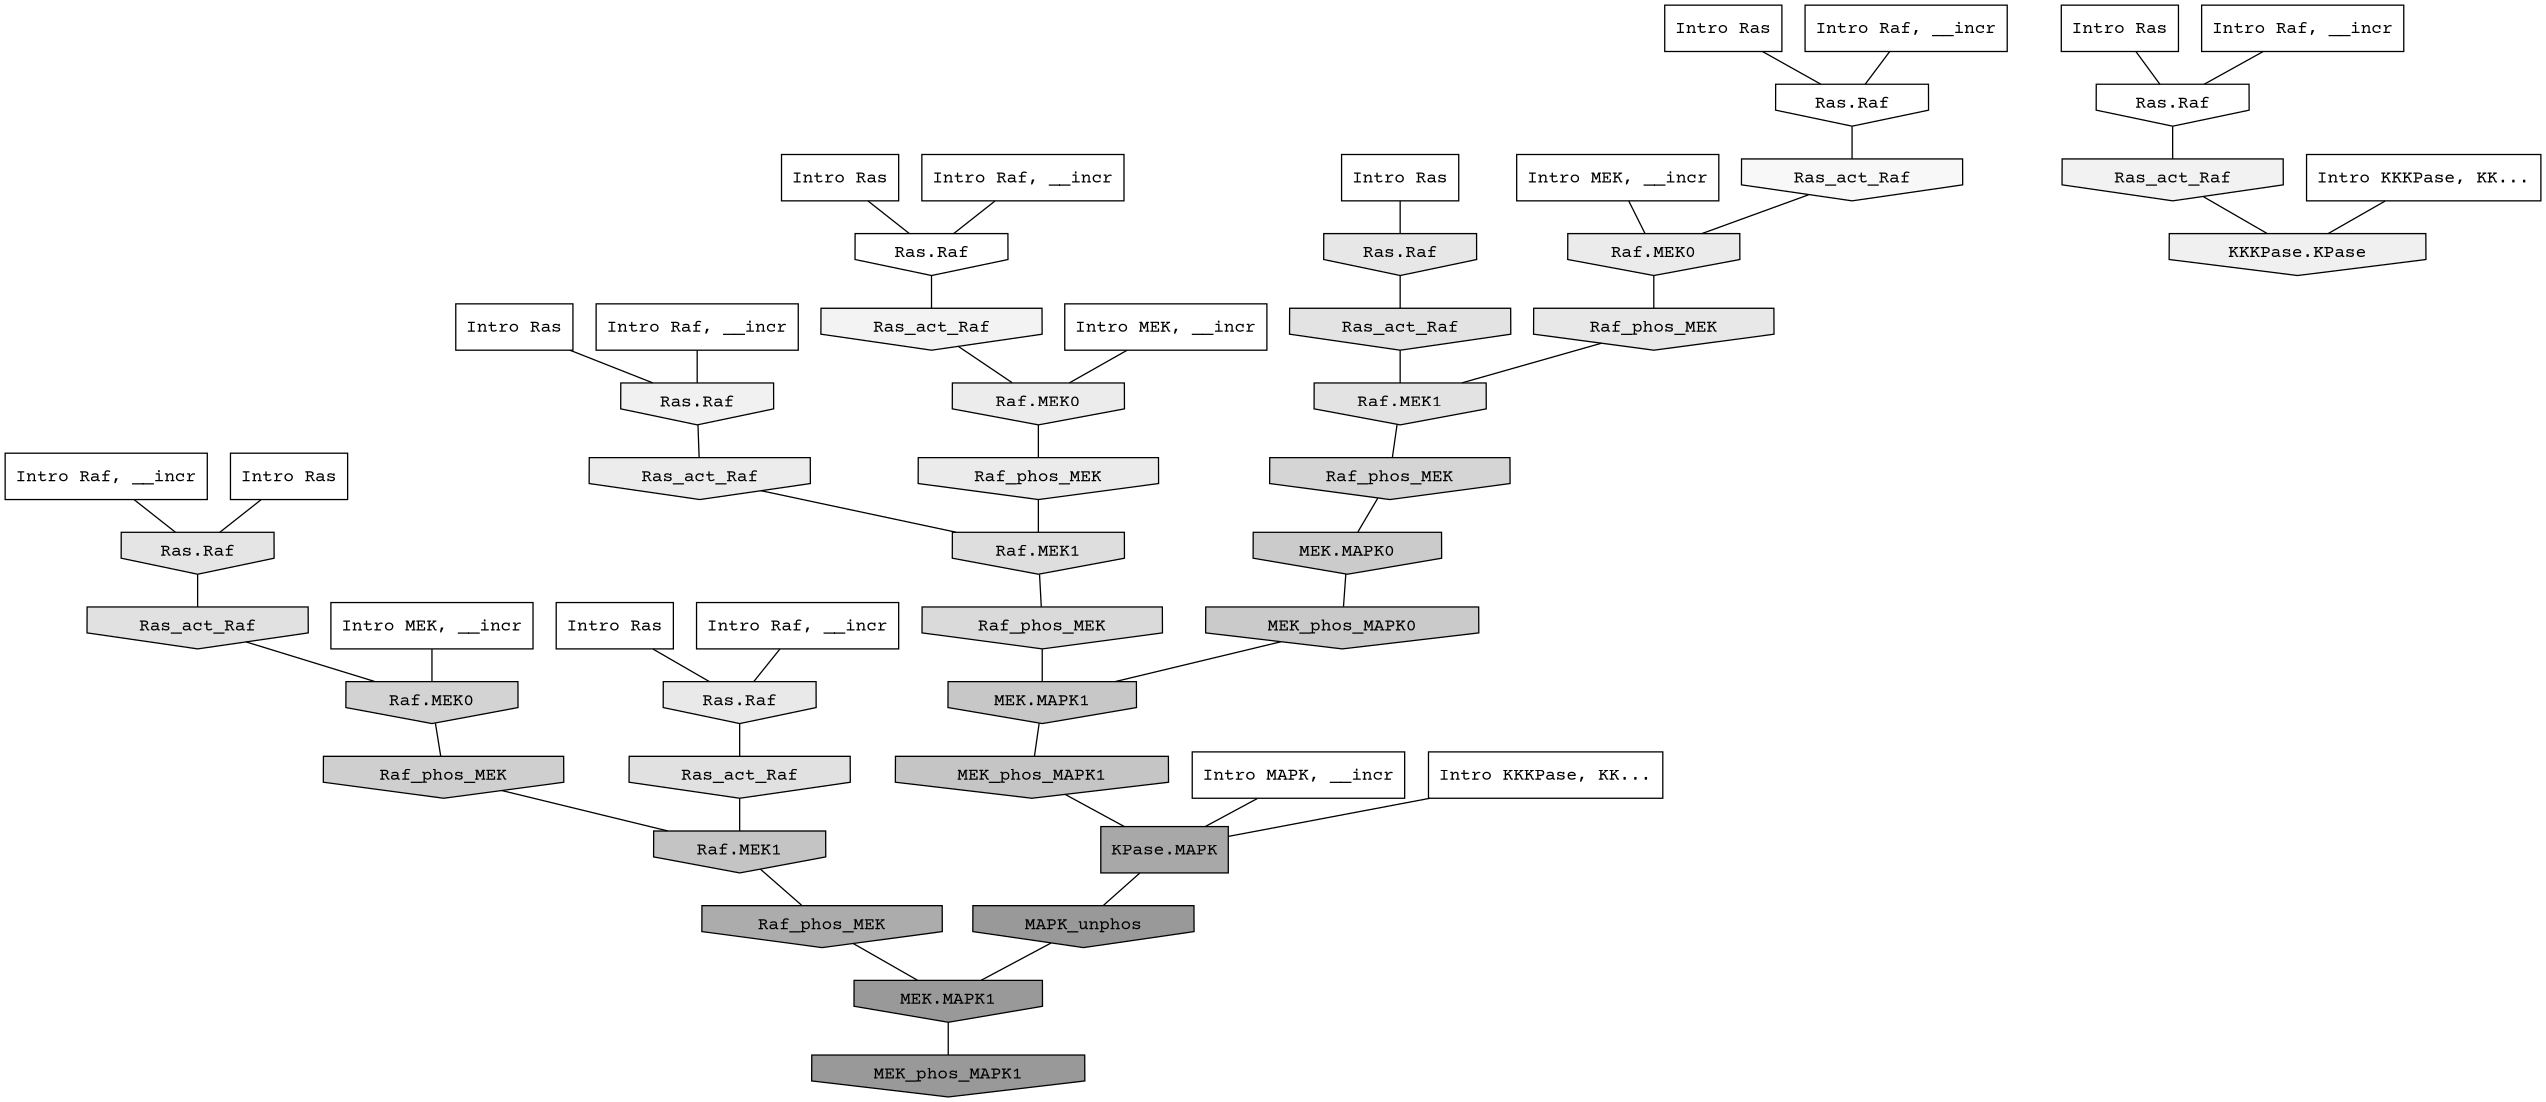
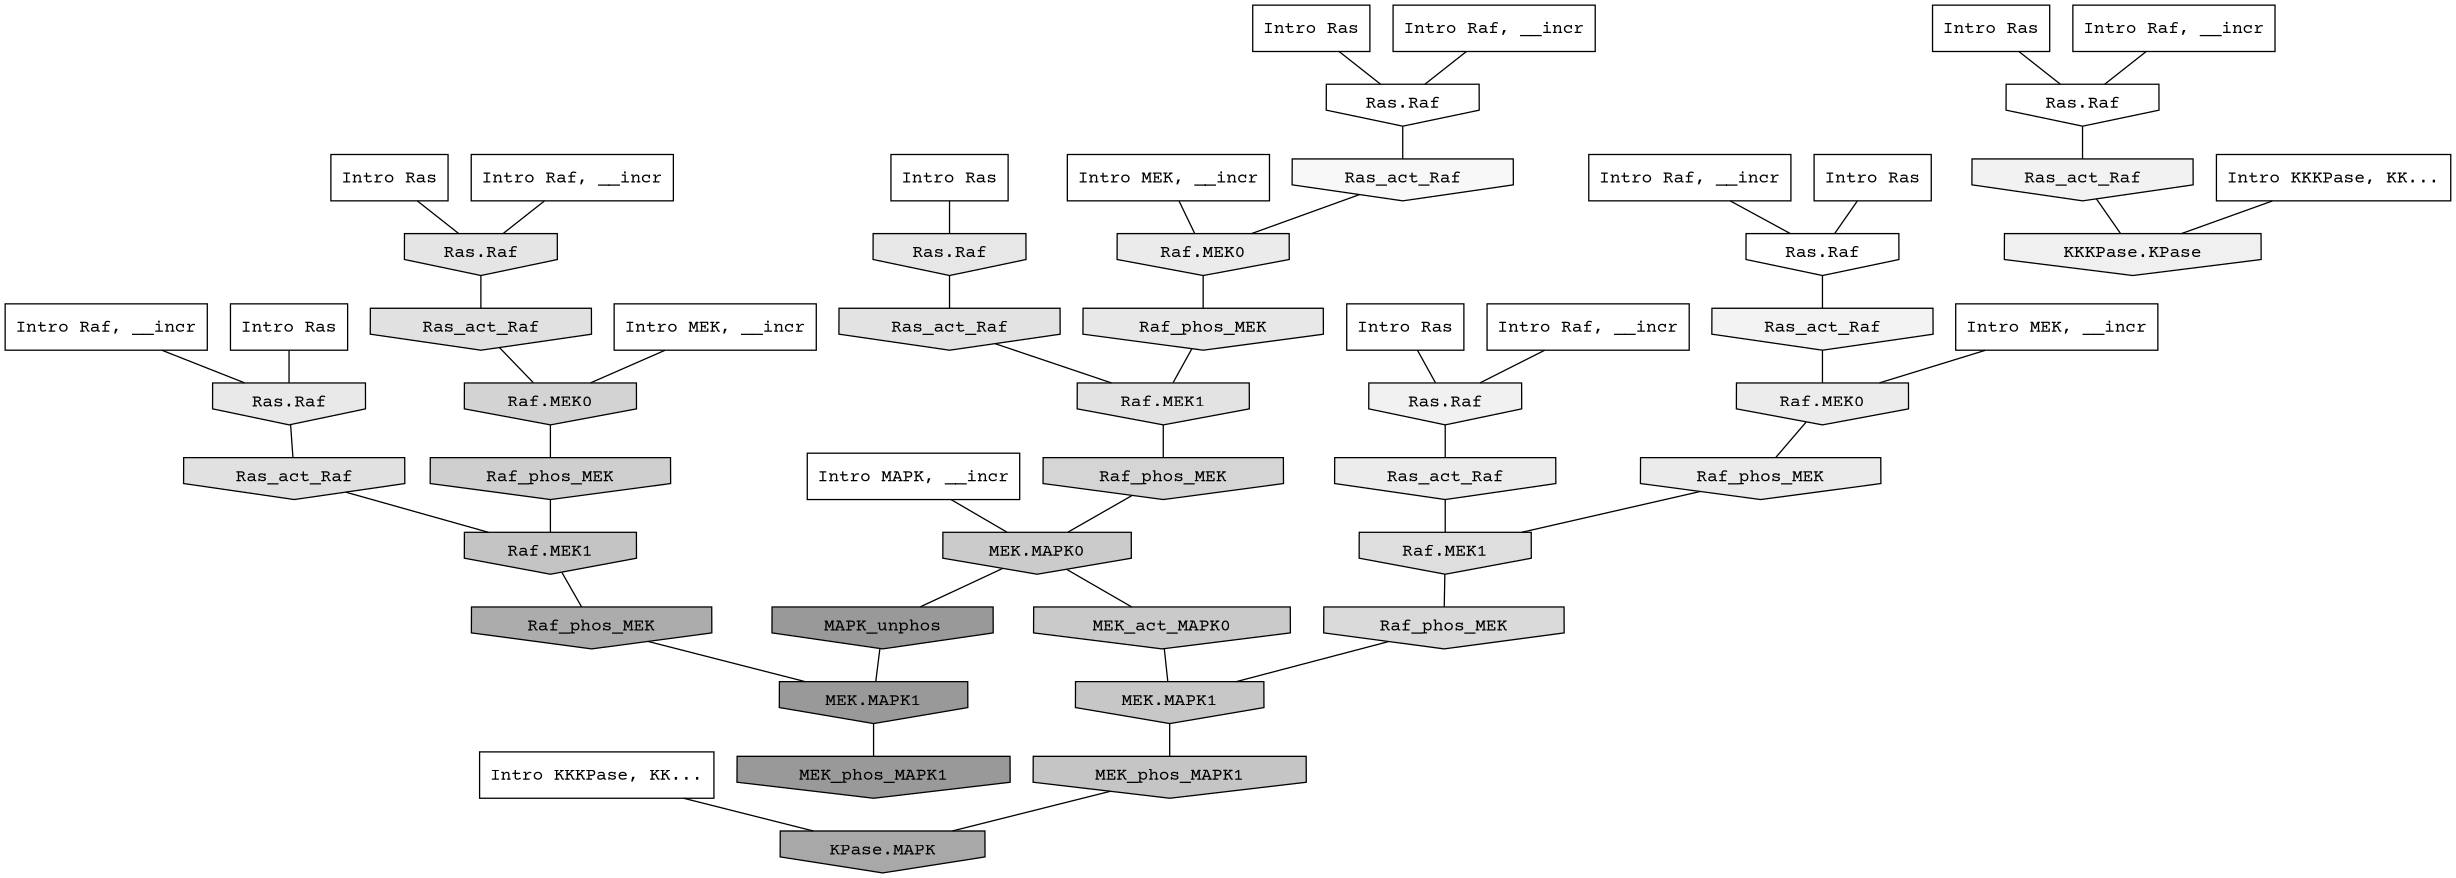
(1342, 626) -> (1162, 626)
(1231, 812) -> (979, 516)
(1165, 850) -> (883, 850)
(1121, 889) -> (961, 588)
